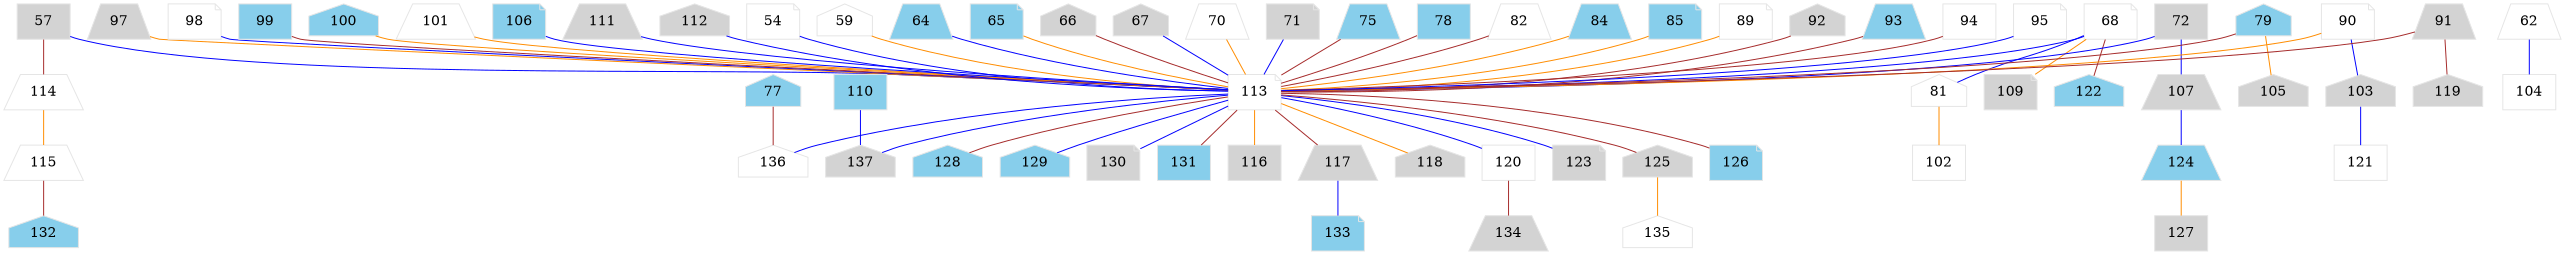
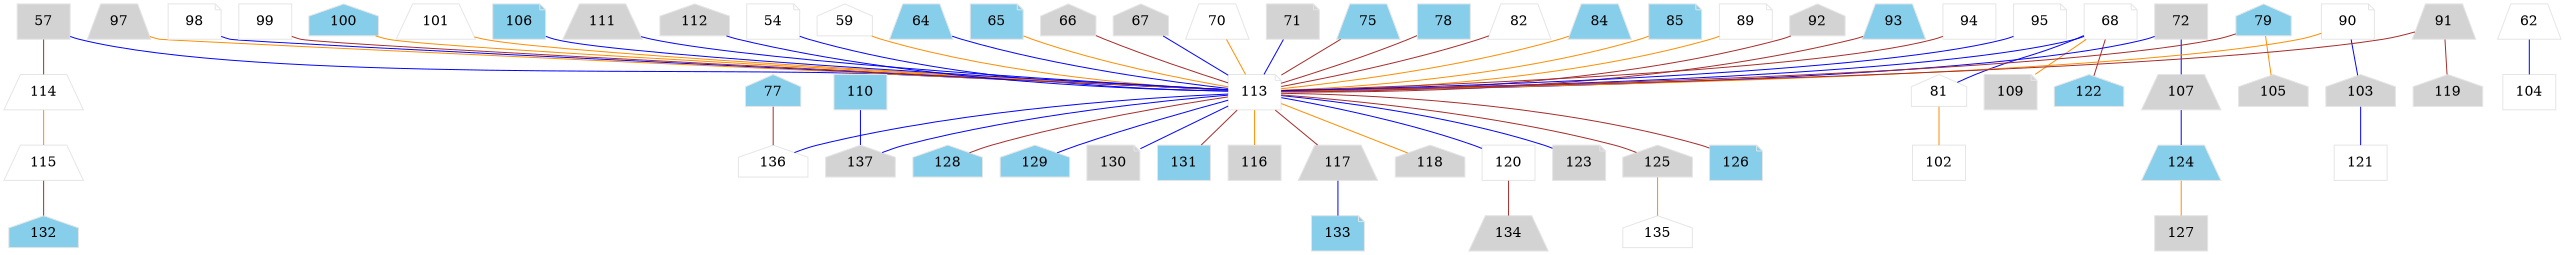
(265, 22) -> (265, 22)
